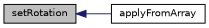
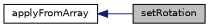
(99, 14) -> (120, 14)
